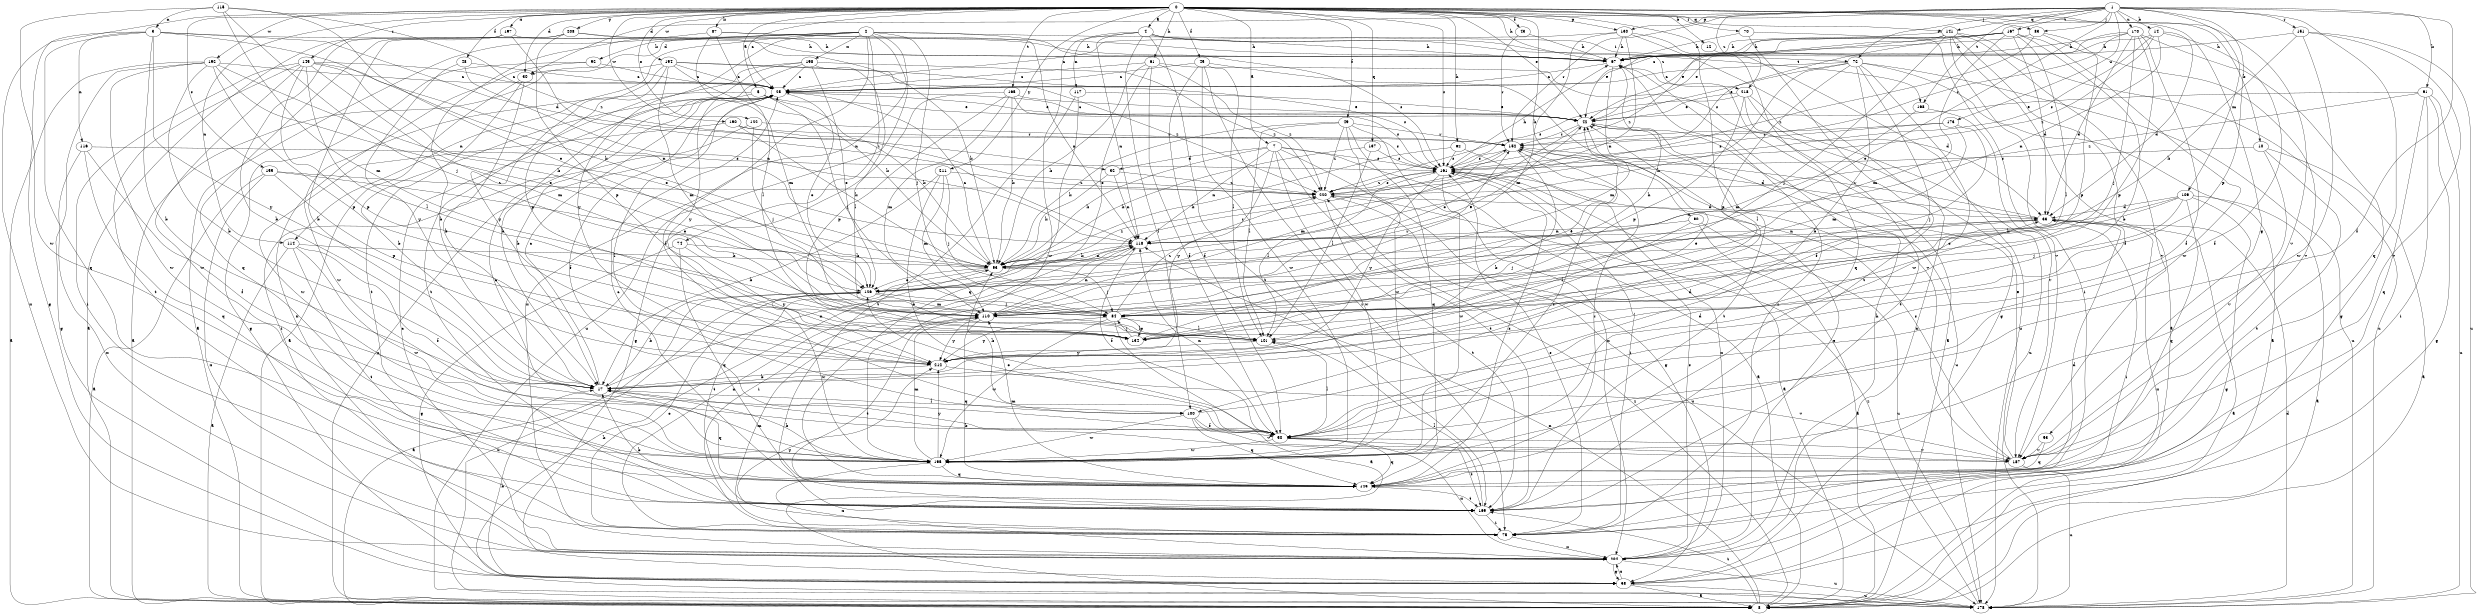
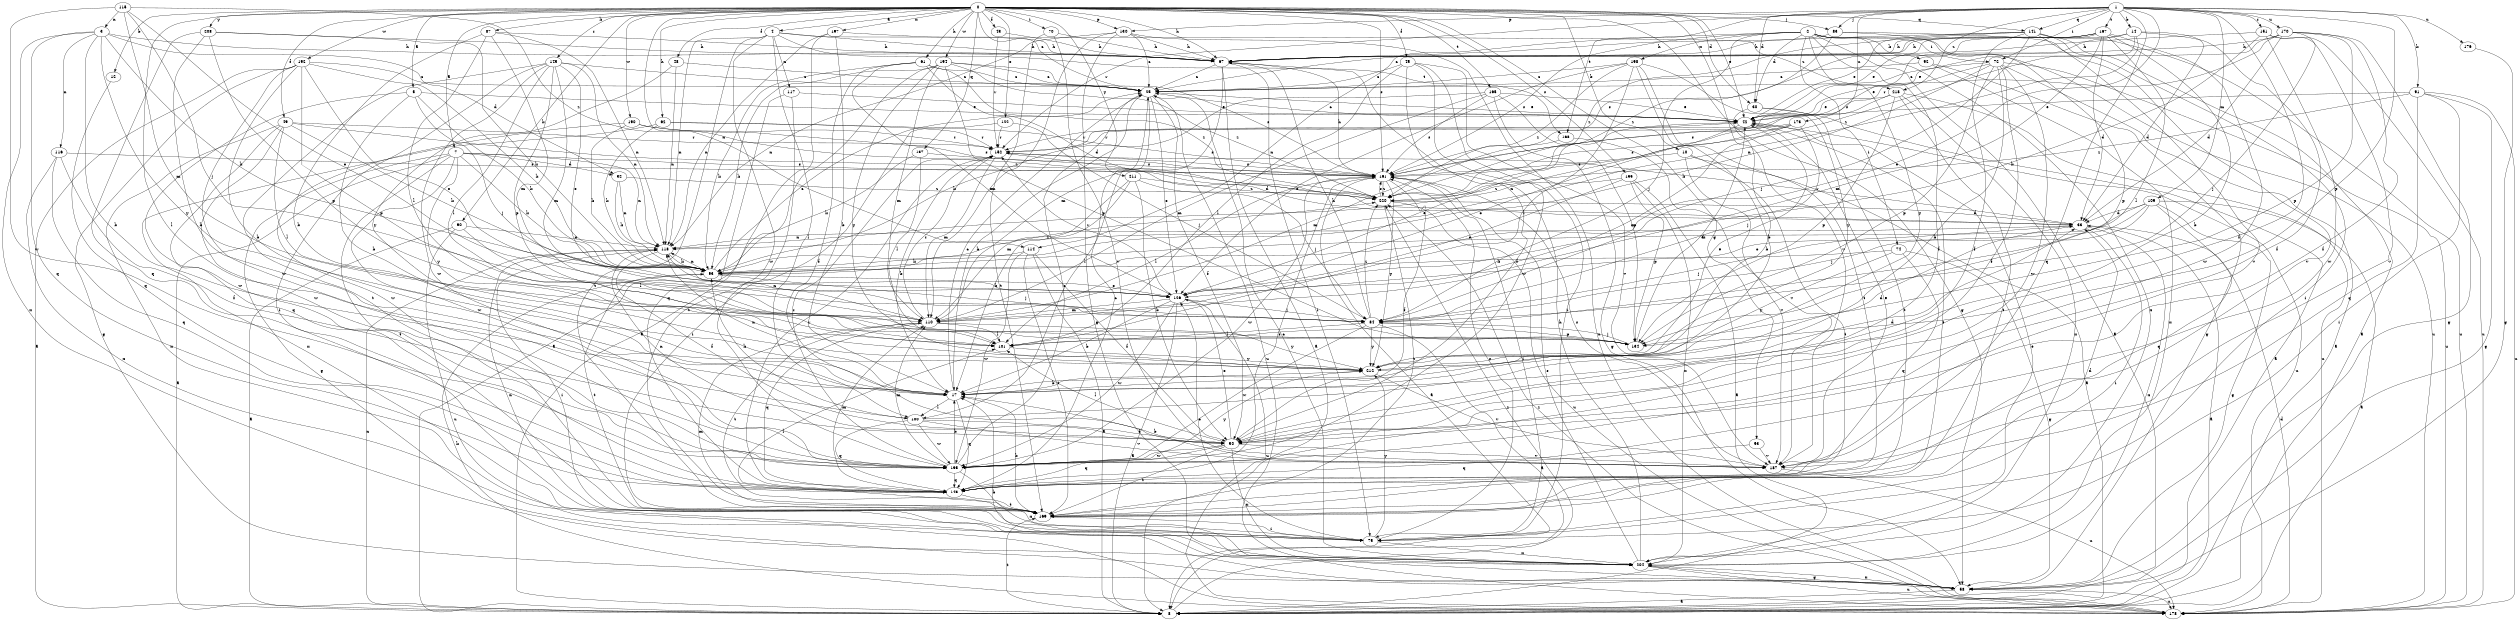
none -> (2468, 47)
none -> (832, 125)
none -> (1209, 215)
none -> (1403, 348)
